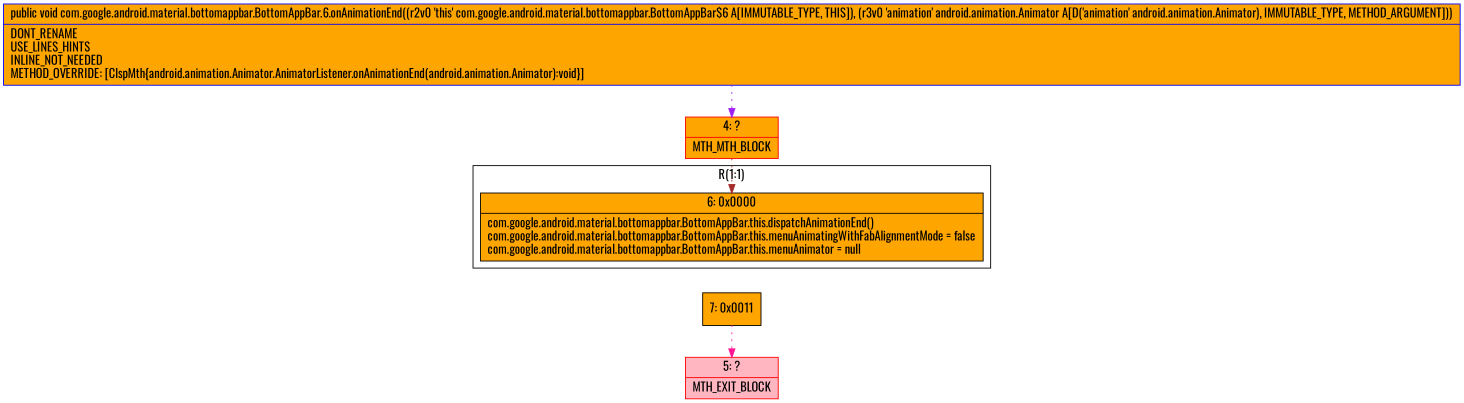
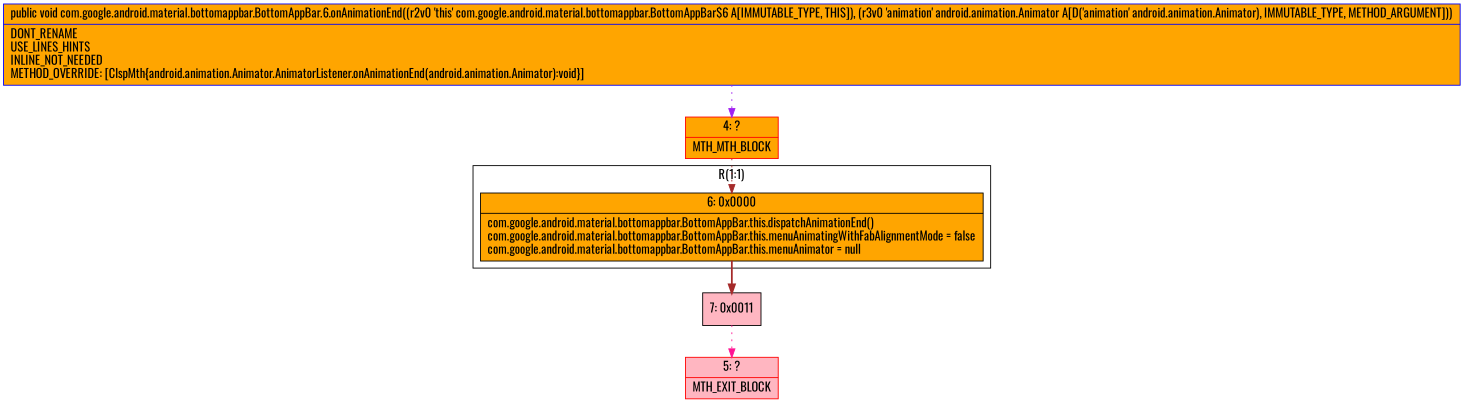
none -> (732, 274)
(732, 309) -> (732, 309)
